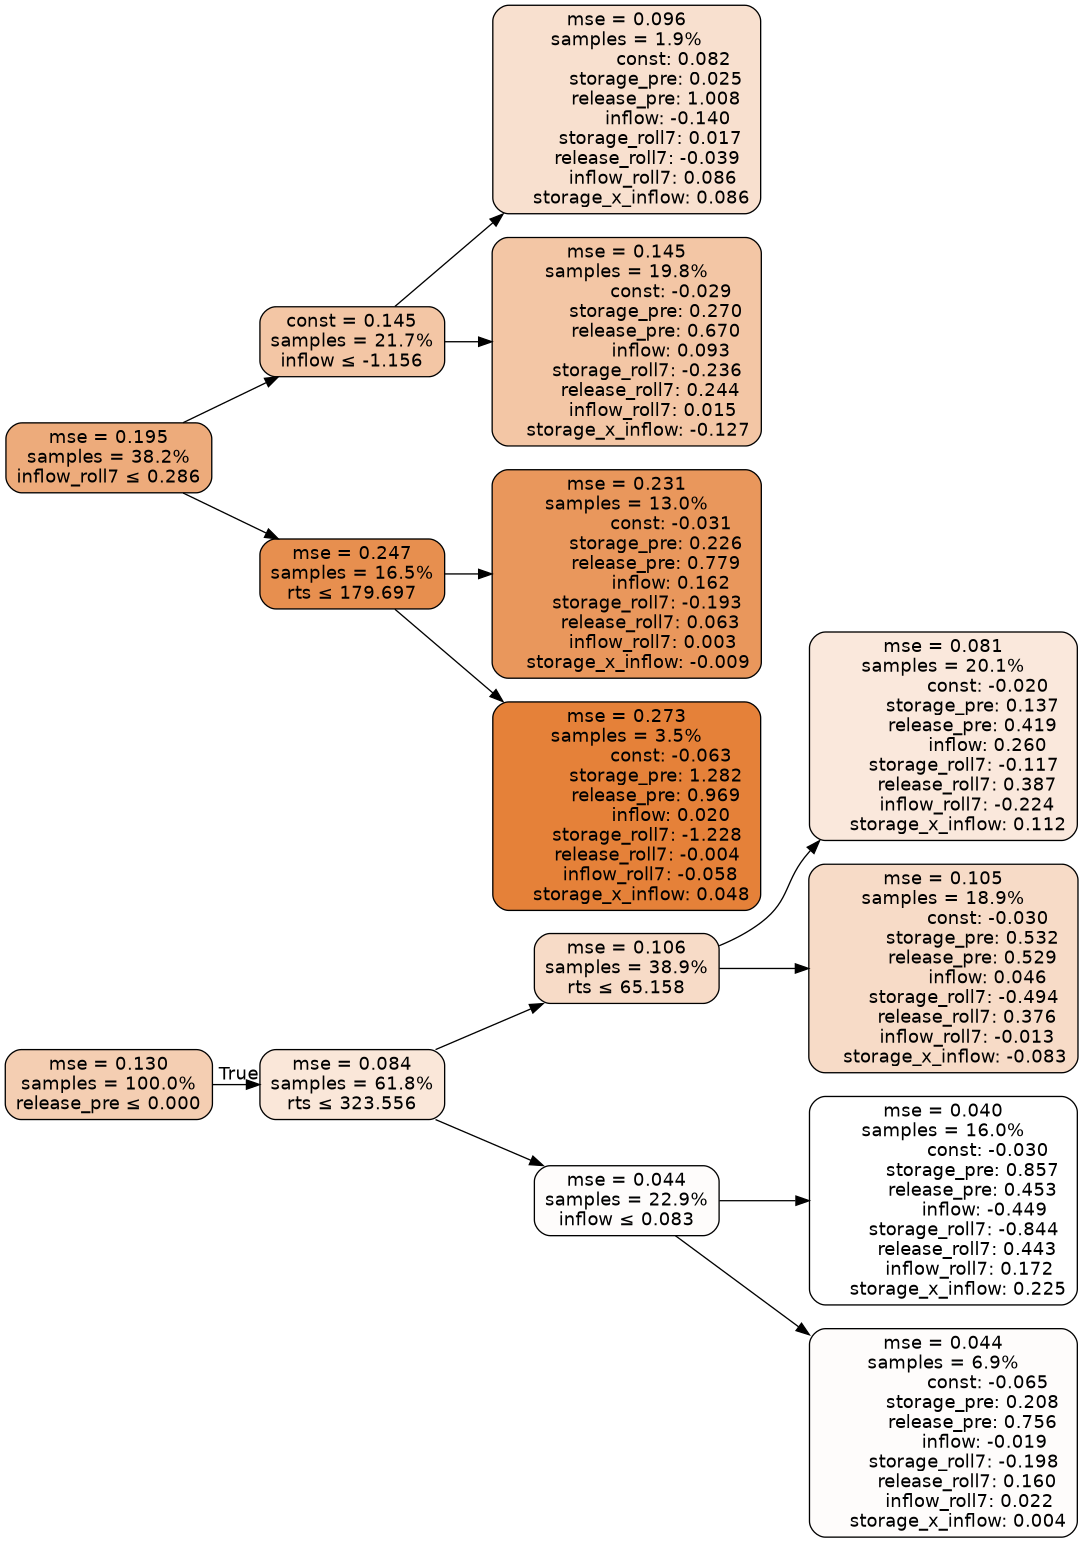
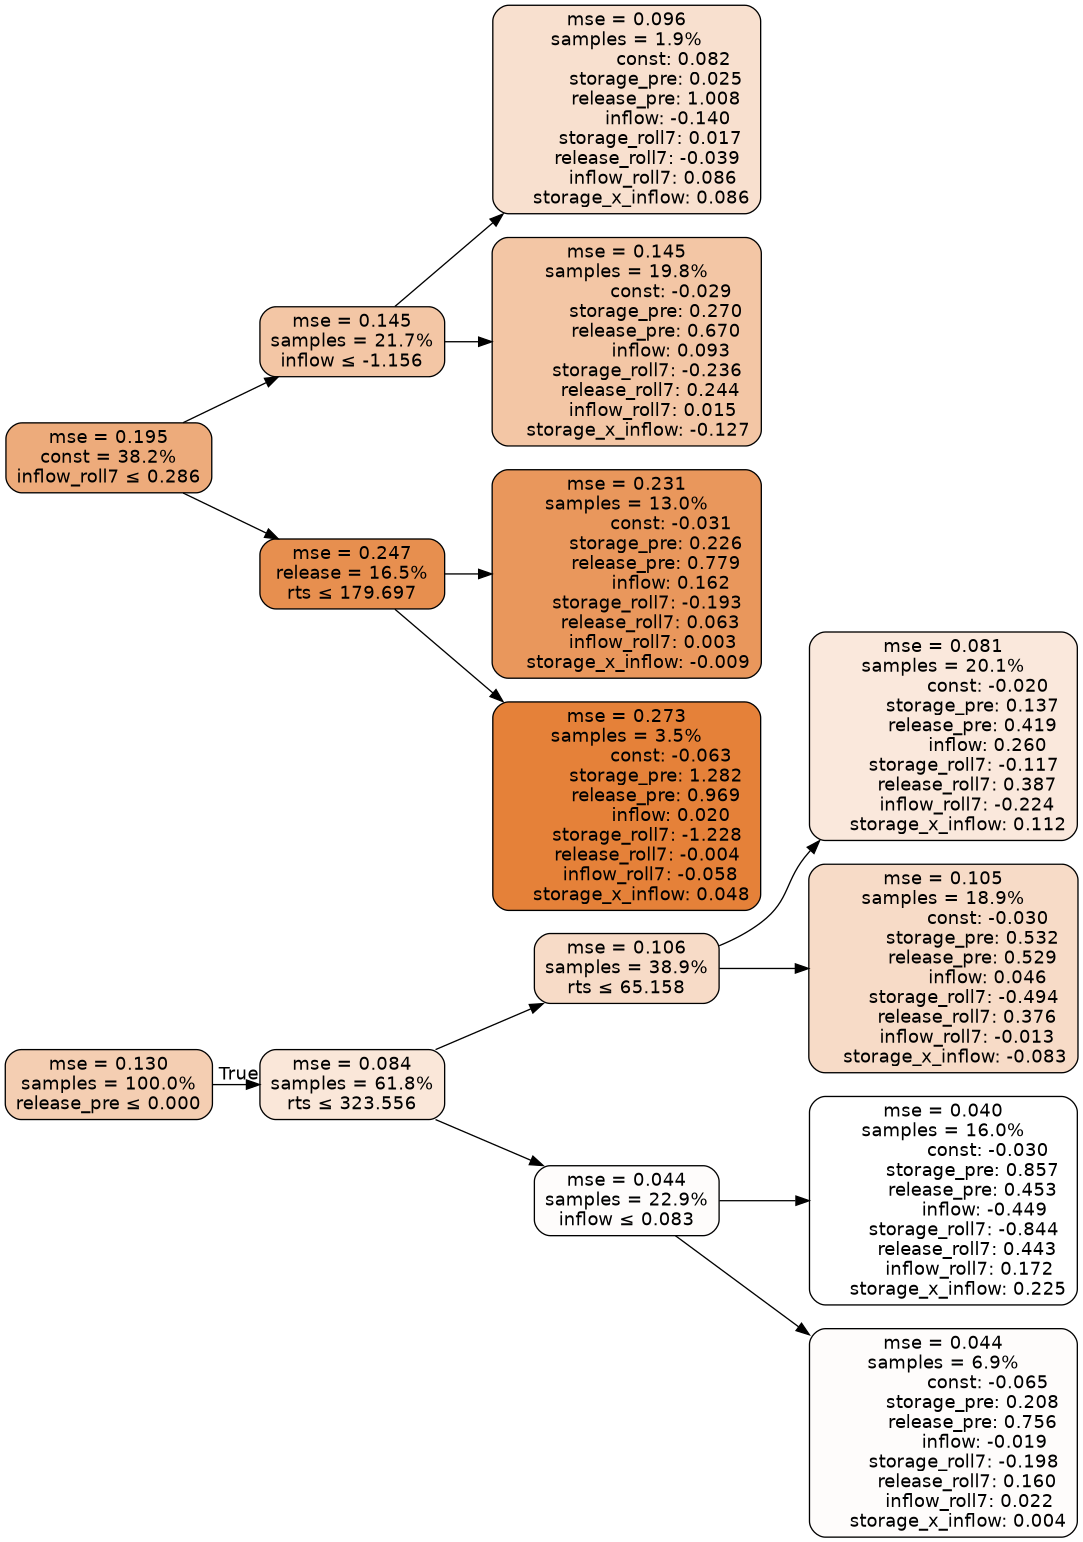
(352, 342) -> (352, 342)
(109, 458) -> (109, 458)
(352, 574) -> (352, 574)
